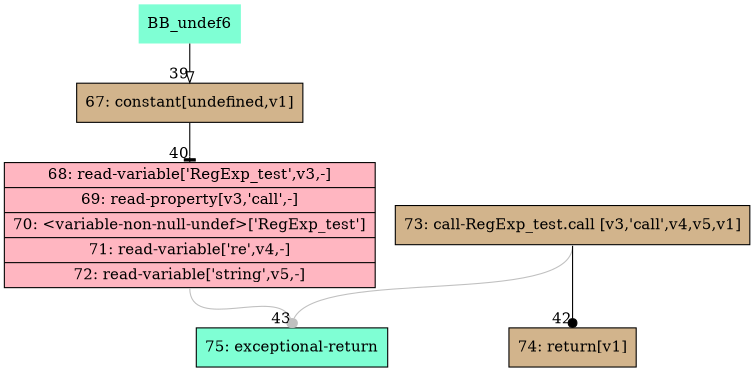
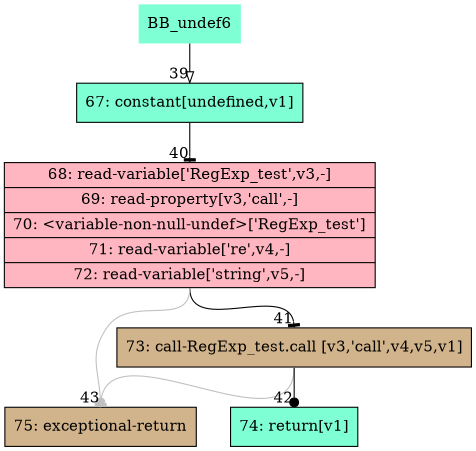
(190, 103) -> (190, 103)
(437, 286) -> (200, 388)
none -> (239, 308)
(292, 347) -> (101, 427)
(573, 347) -> (294, 427)
